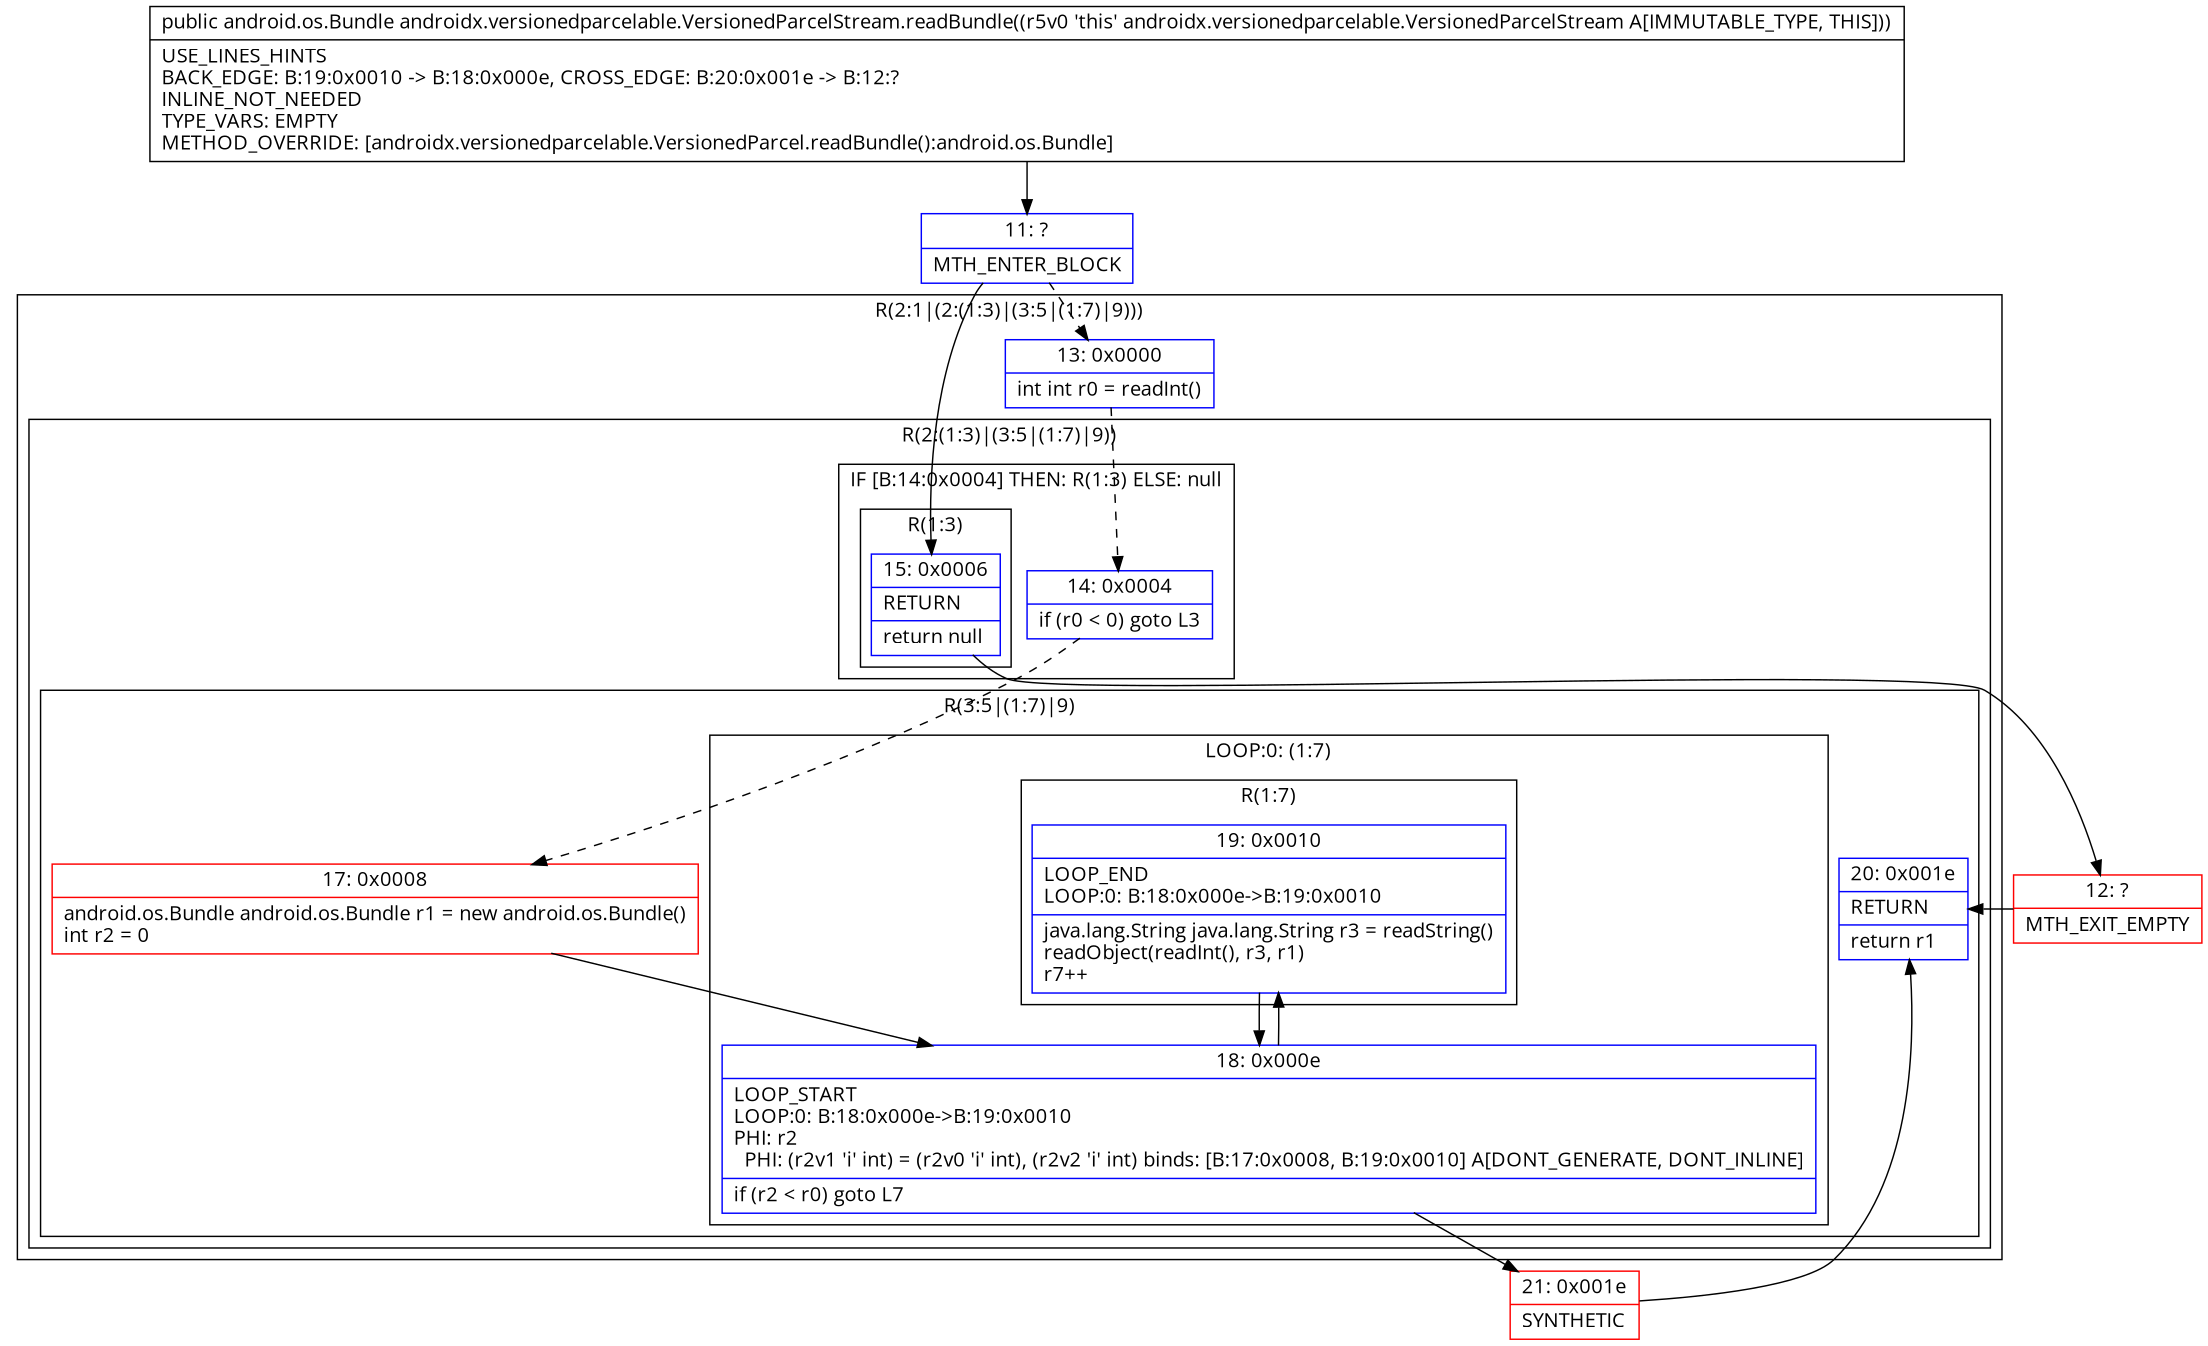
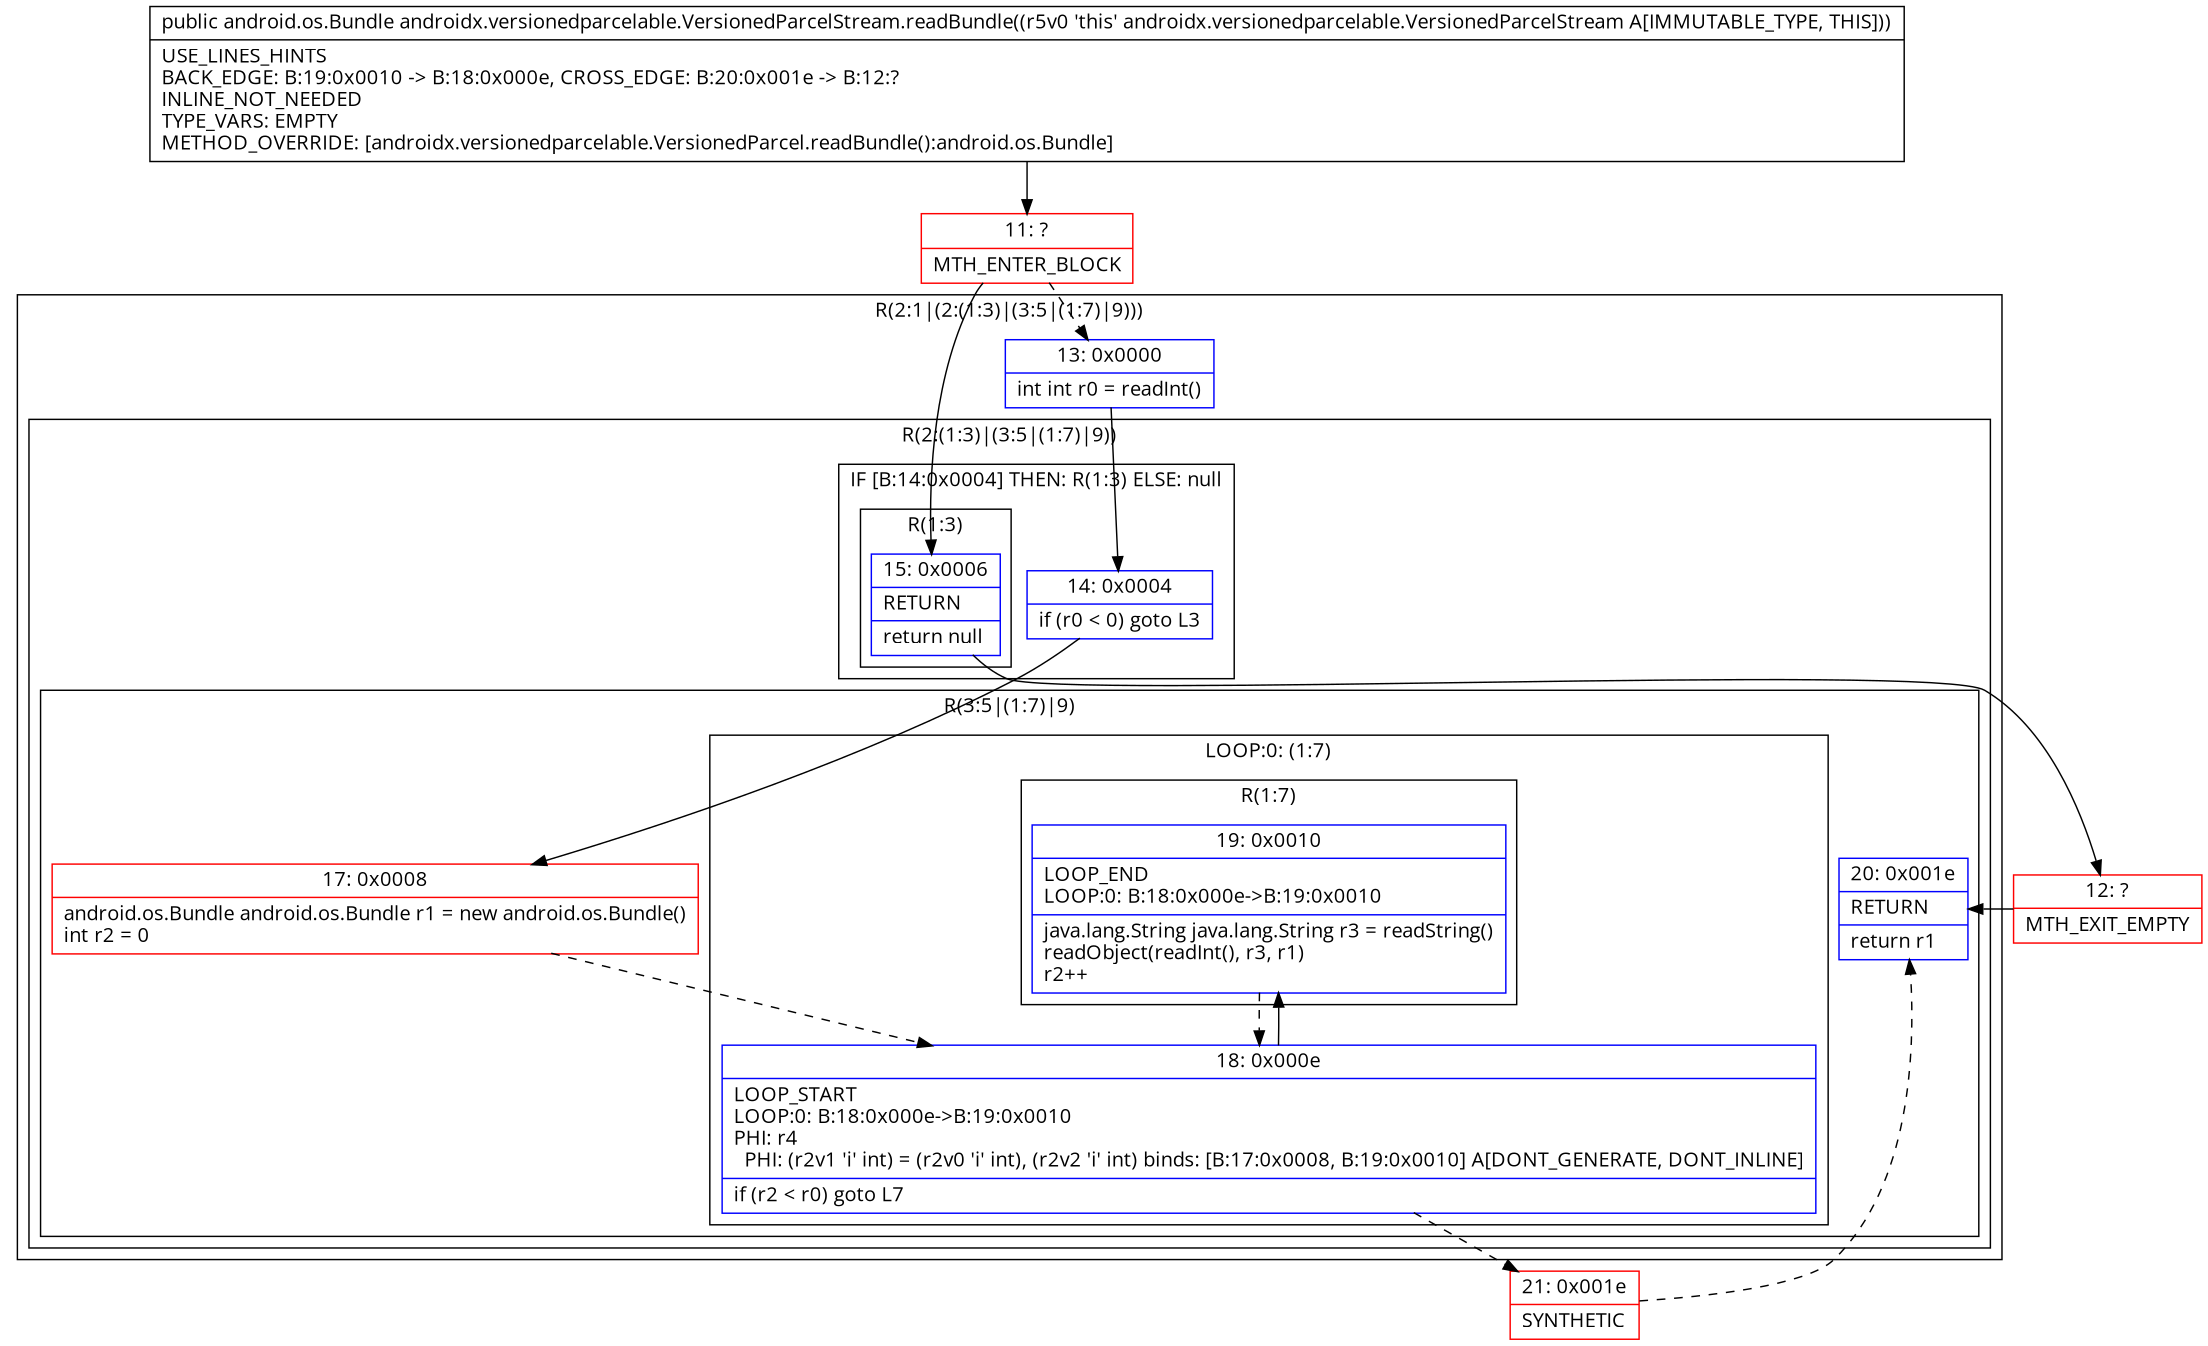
(1027, 248) -> (1027, 248)
(1114, 482) -> (1114, 482)
(820, 766) -> (820, 766)
(1066, 975) -> (1066, 975)
(735, 998) -> (735, 998)
(1259, 1014) -> (1259, 1014)
(769, 1139) -> (769, 1139)
(1865, 1219) -> (1865, 1219)
(1459, 1238) -> (1459, 1238)
